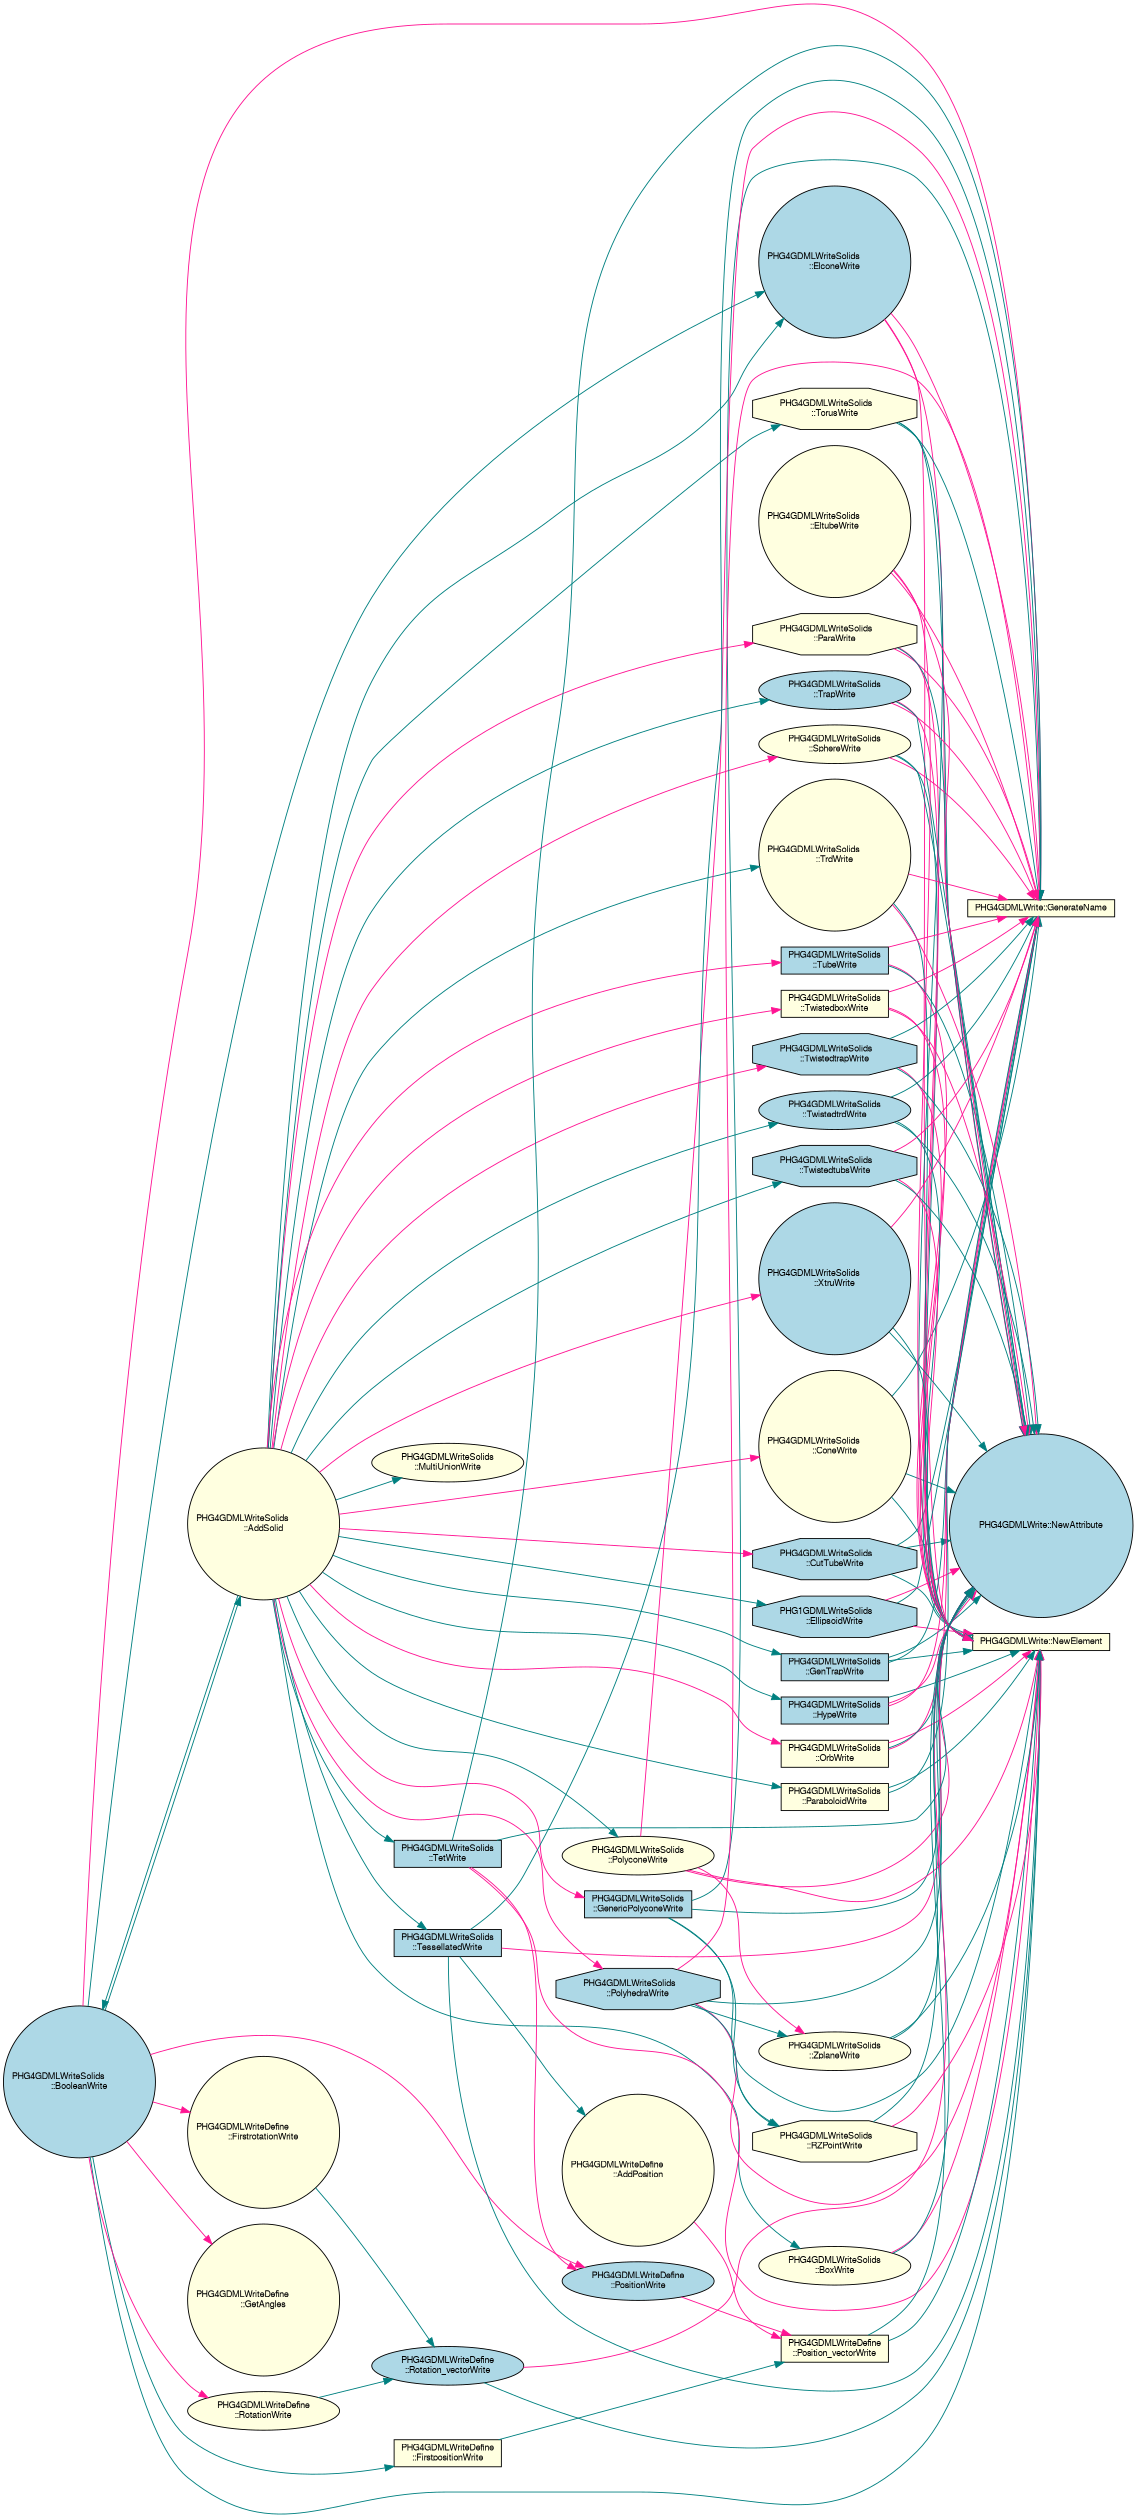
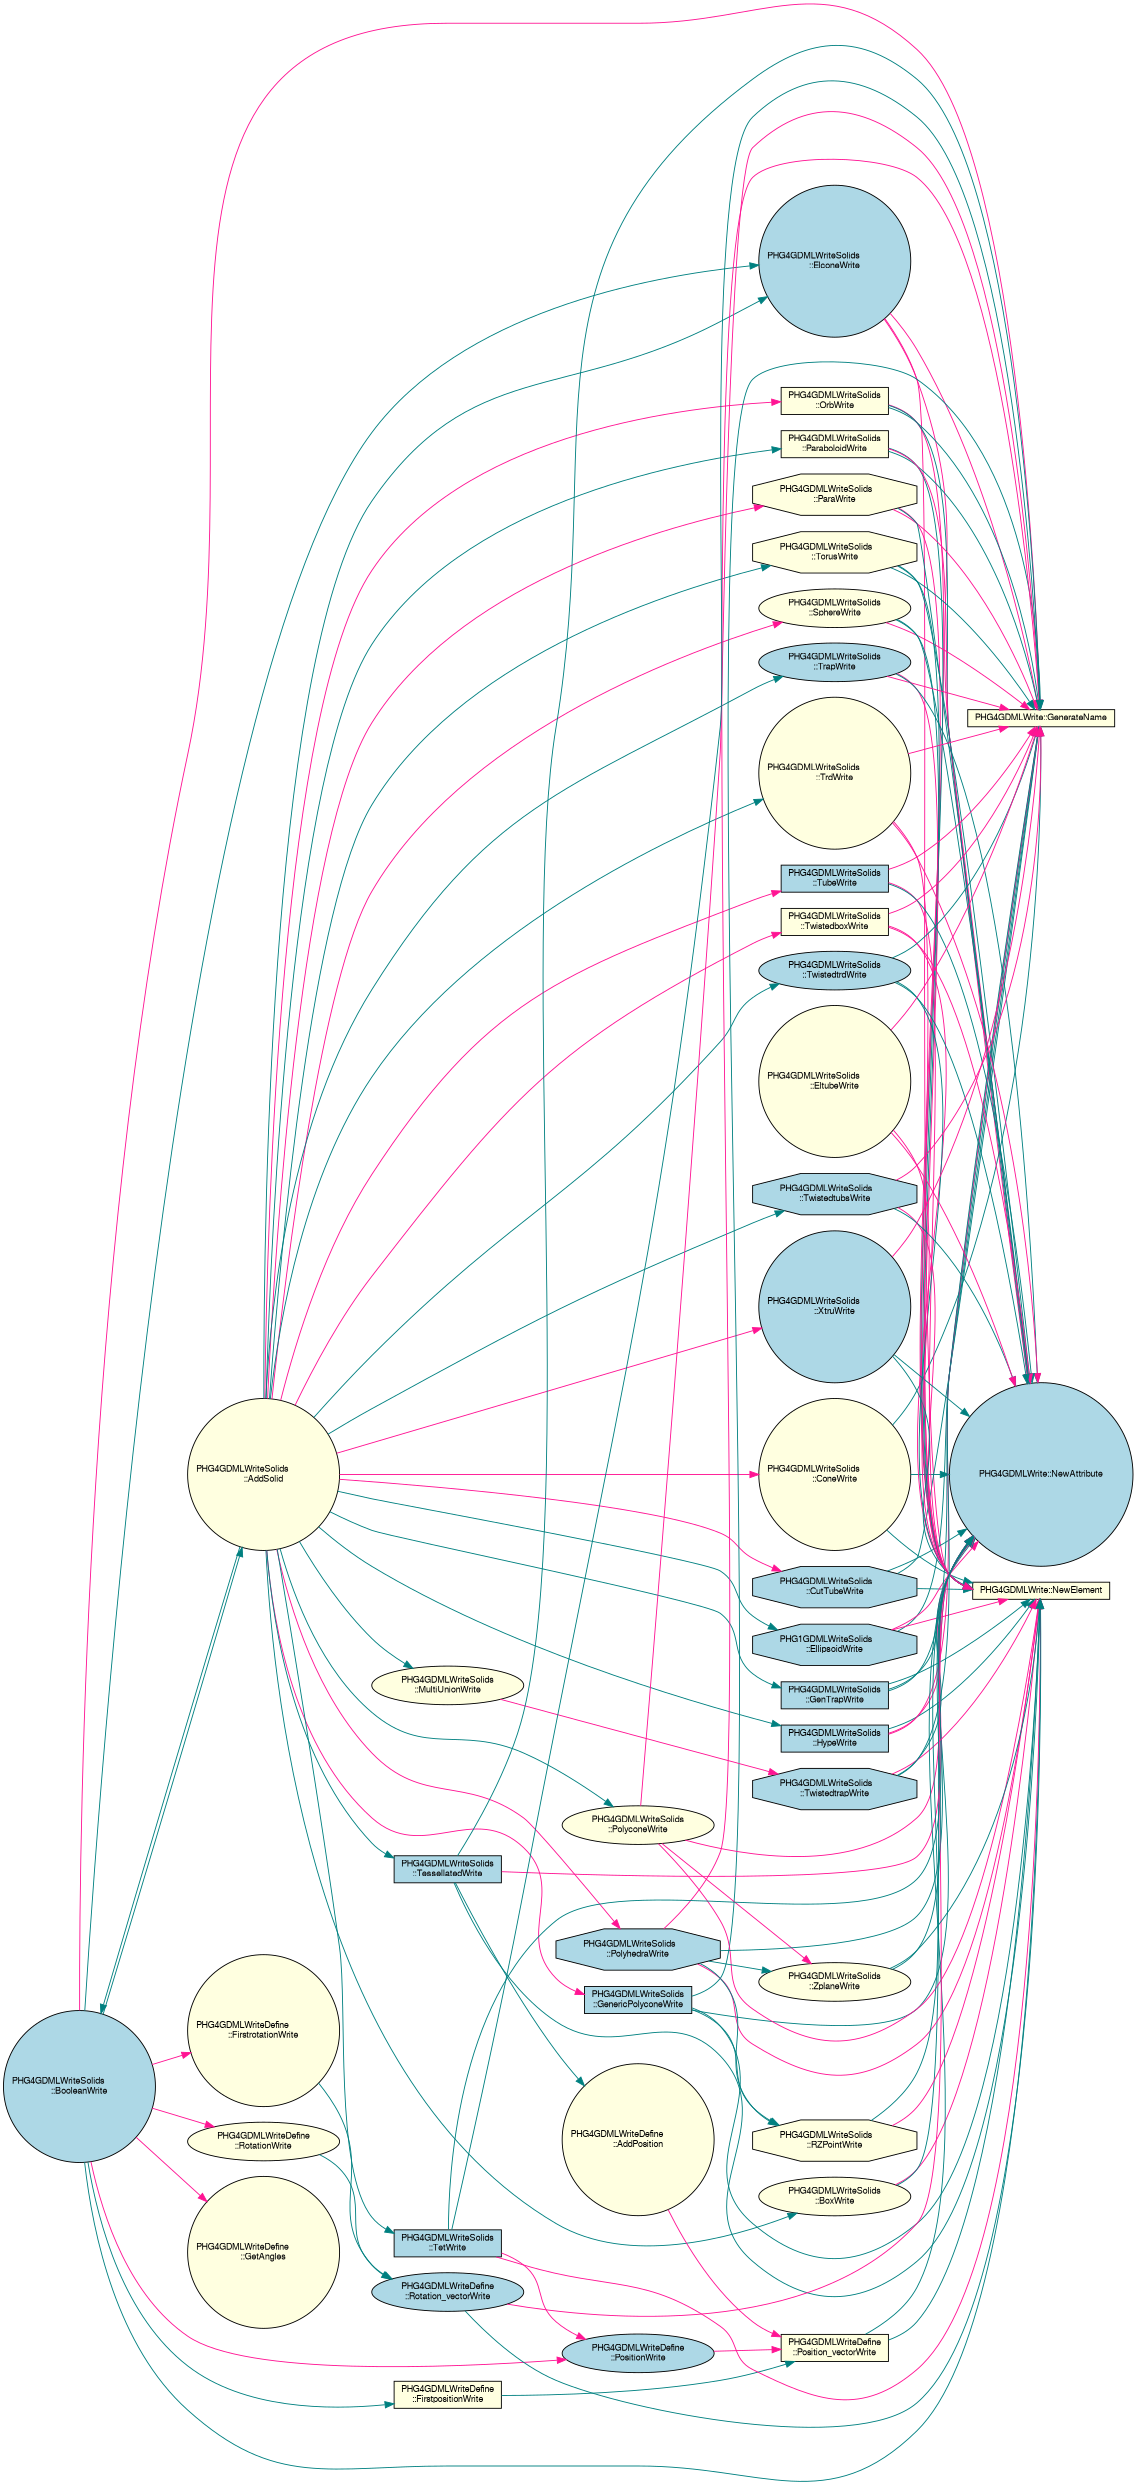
none -> (970, 902)
(458, 1188) -> (635, 1735)
(926, 1271) -> (926, 1205)
(961, 1346) -> (979, 505)
